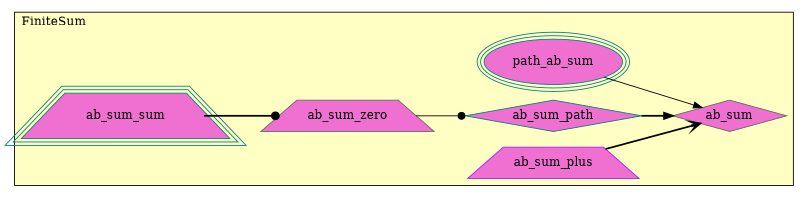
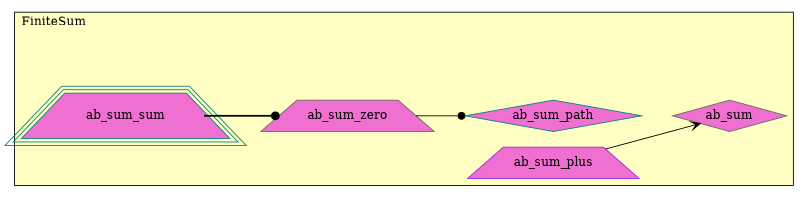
(553, 62) -> none
(653, 116) -> none
(649, 137) -> (649, 137)
